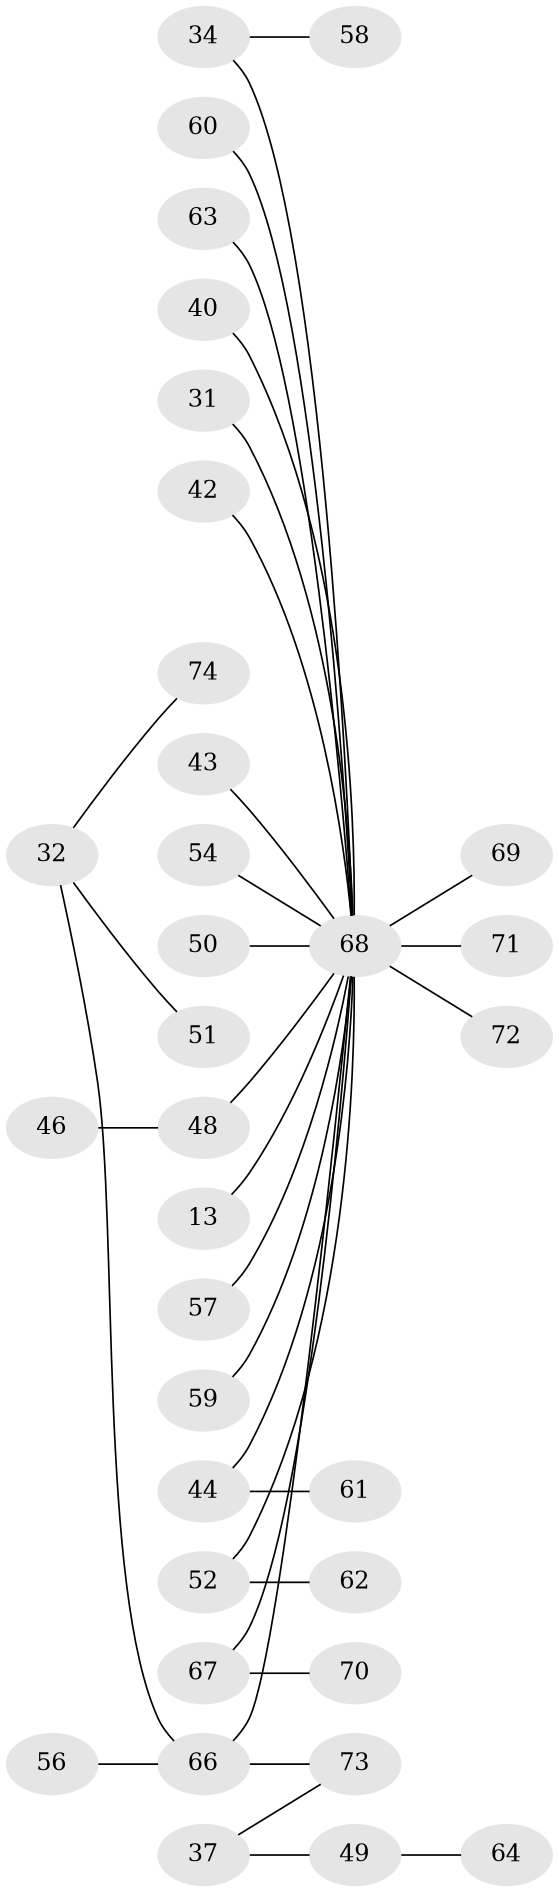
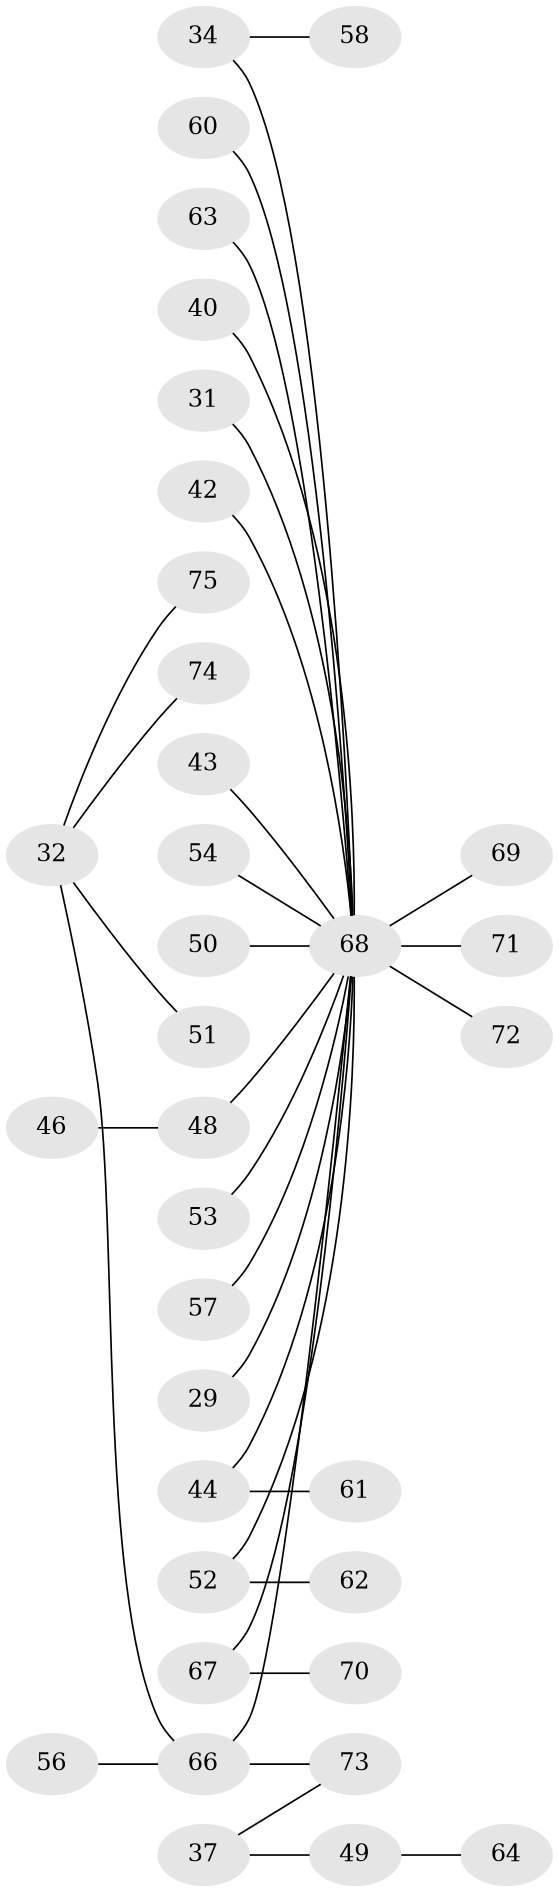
none -> (204, 582)
(204, 1219) -> (204, 1219)
(204, 1401) -> (204, 1401)
